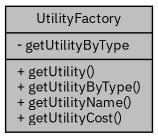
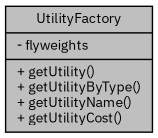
(73, 45) -> (53, 45)
